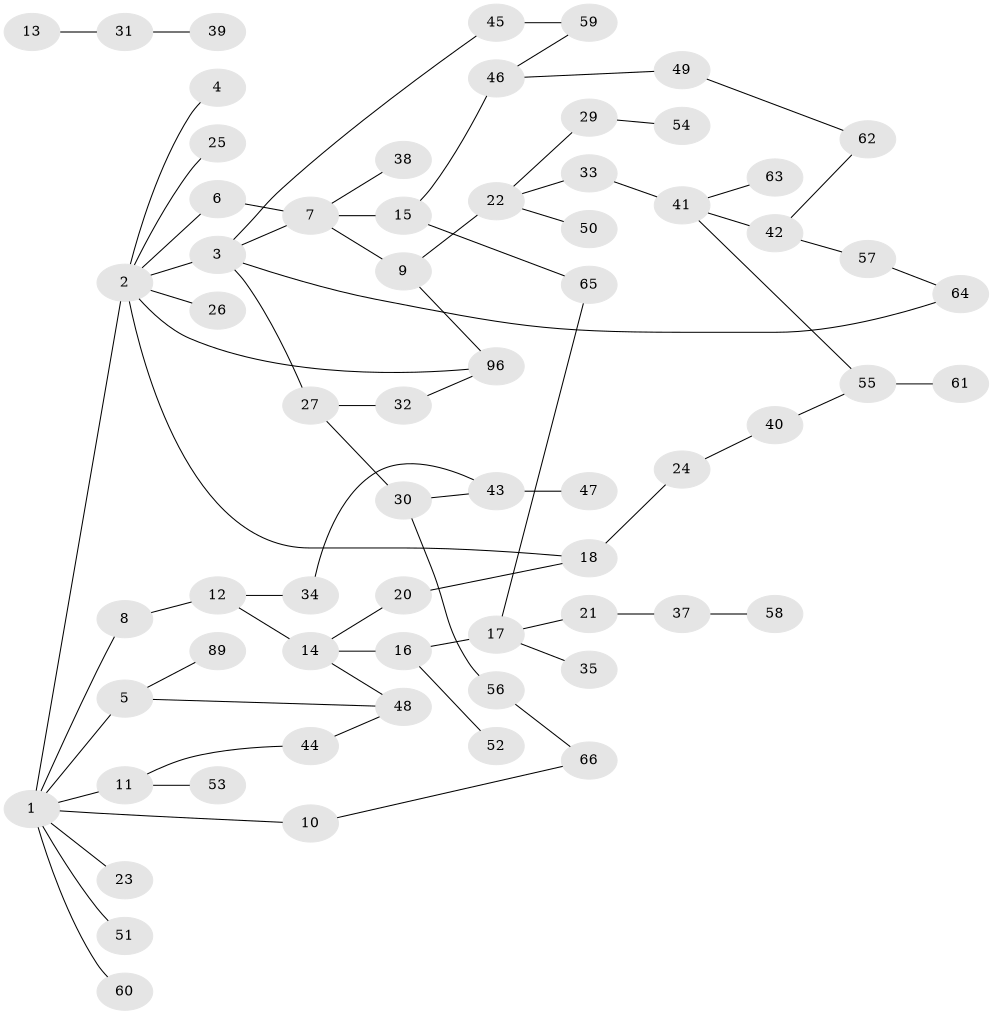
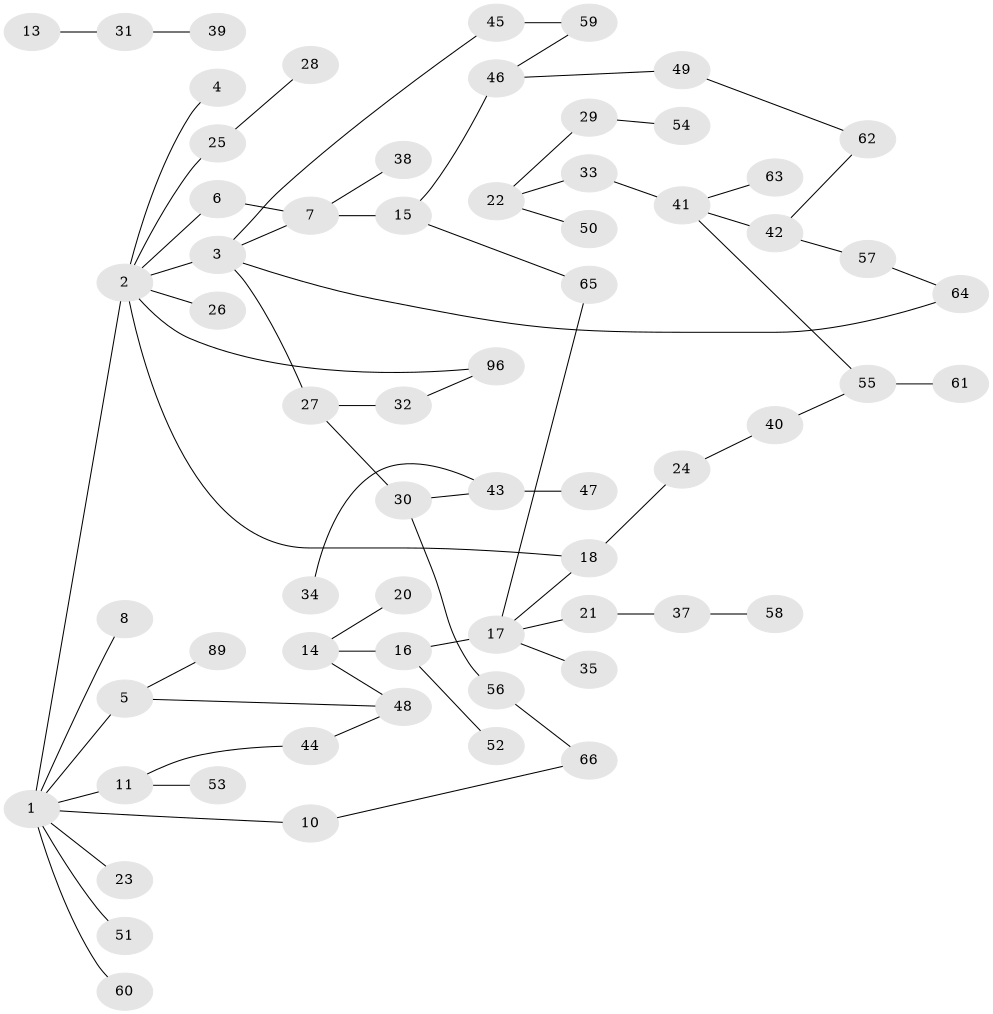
none -> (311, 65)
(403, 271) -> none
(496, 577) -> (543, 596)
(218, 595) -> none
